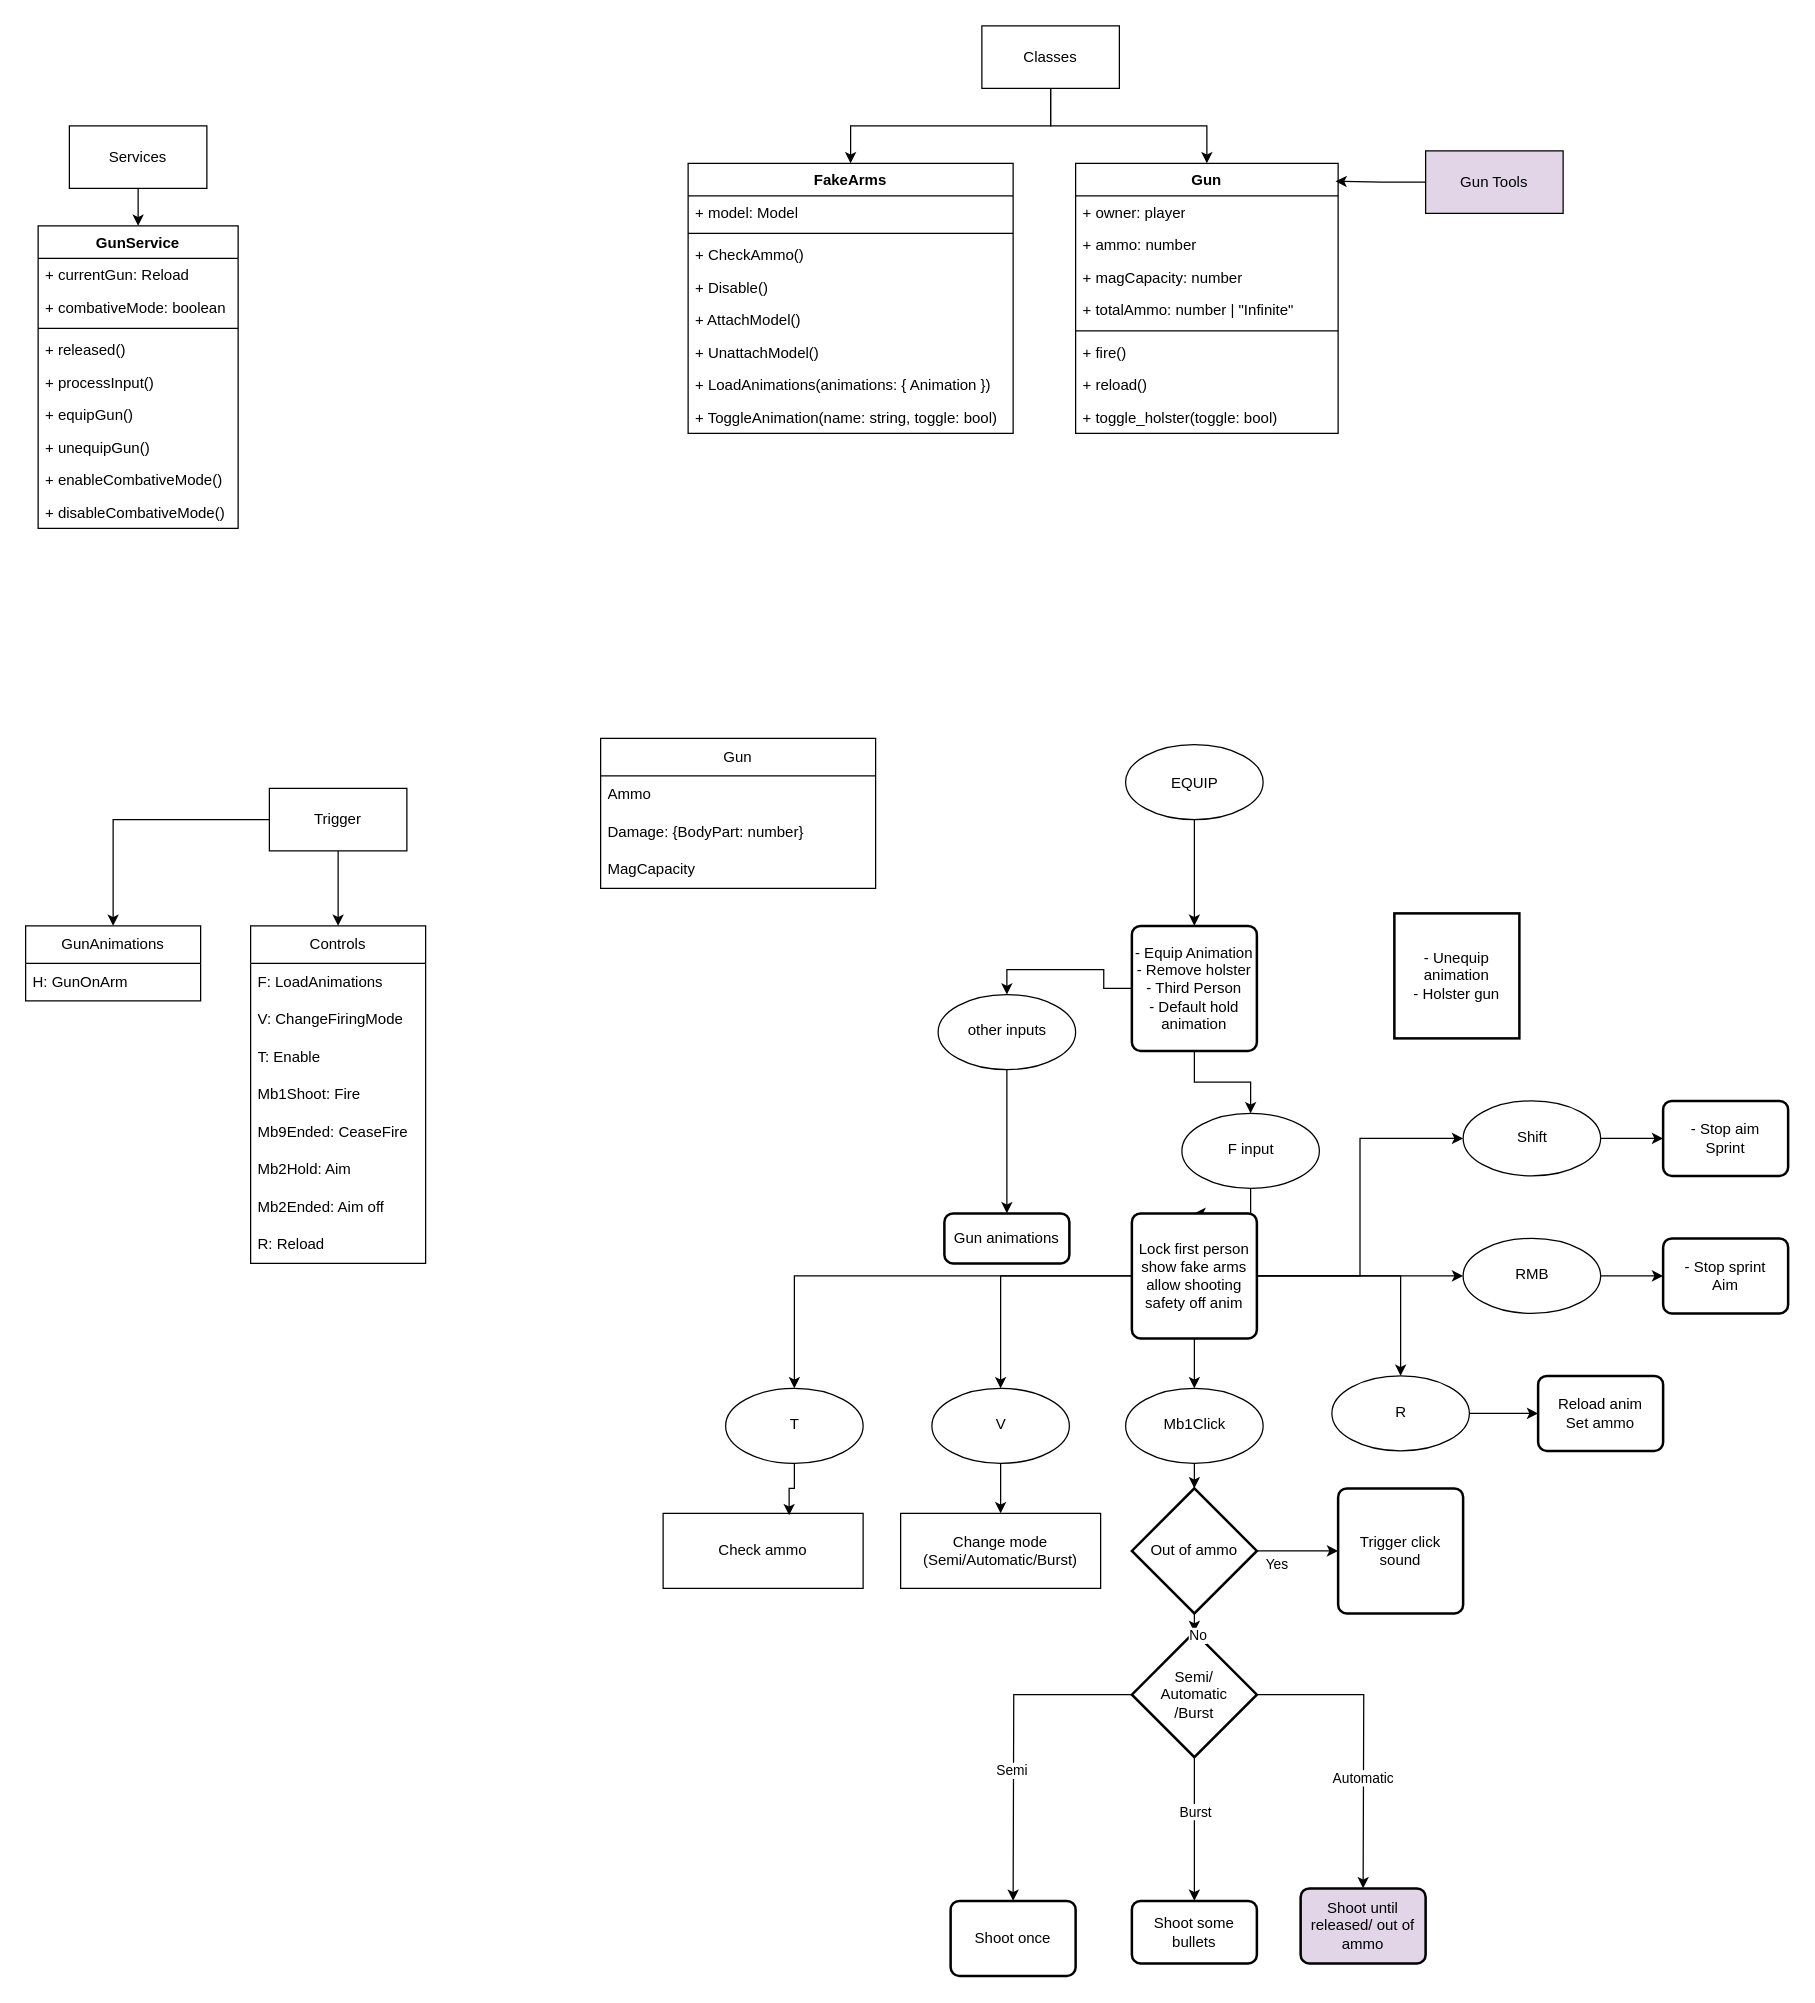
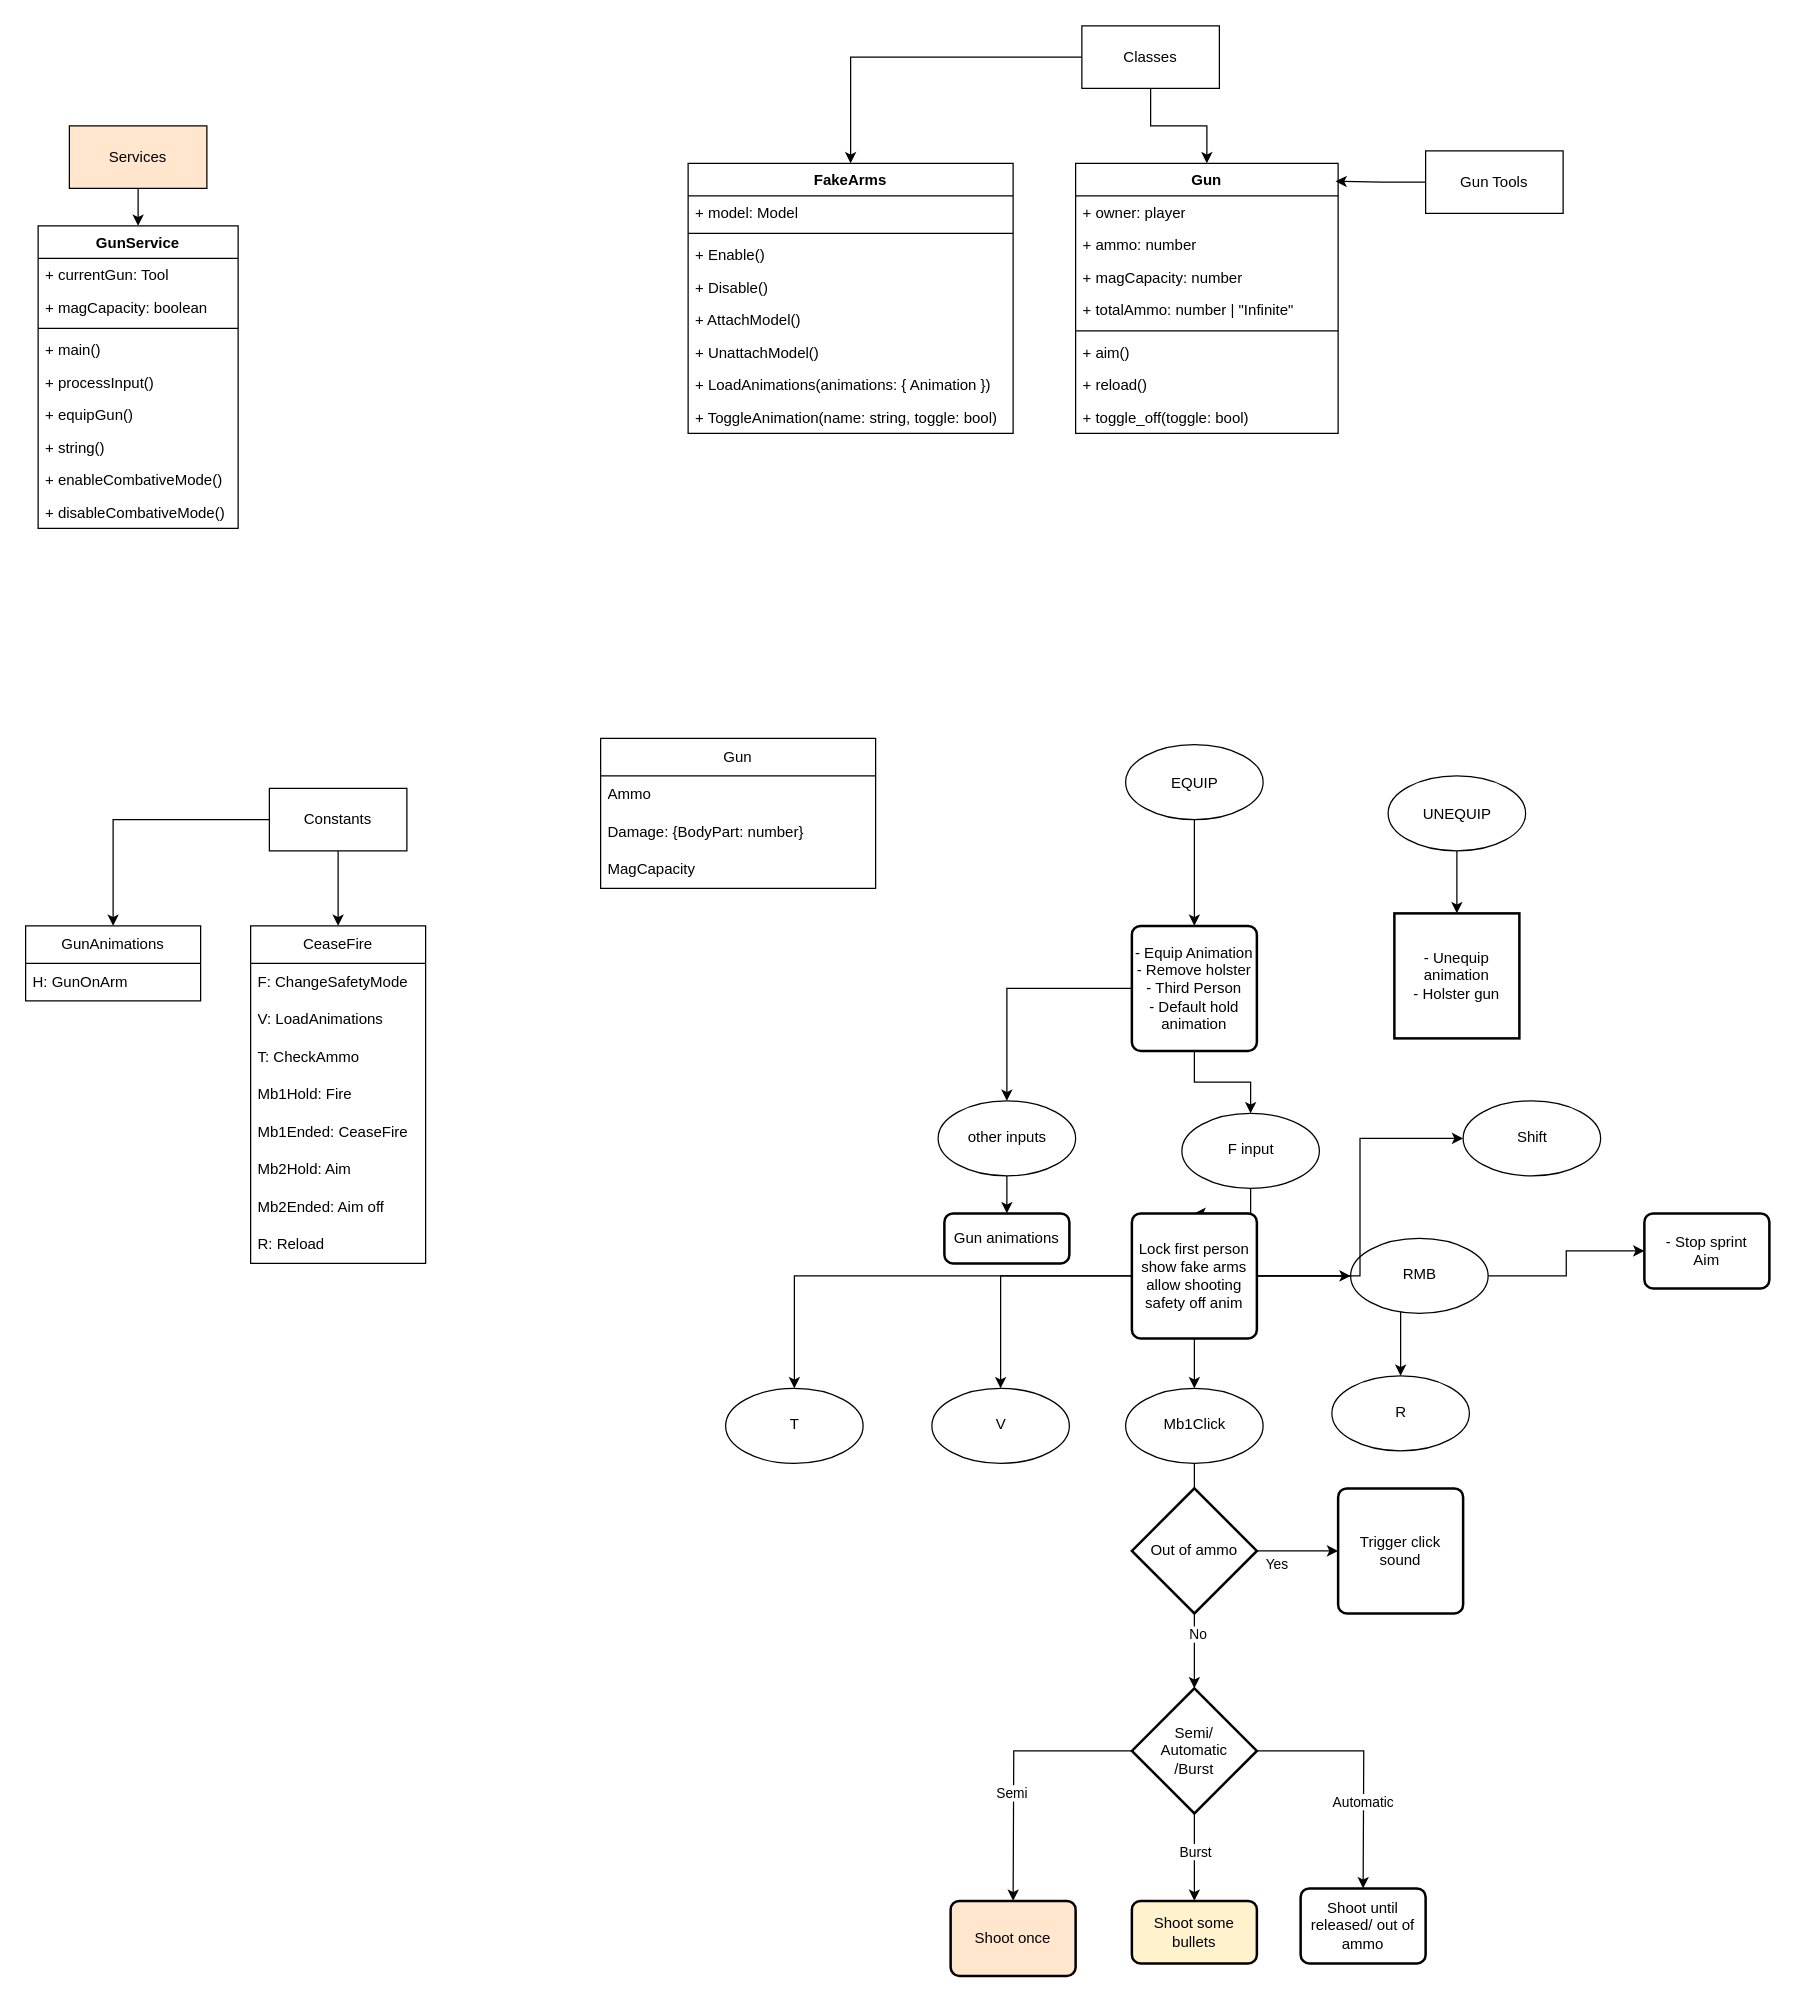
(1051, 57) -> (1151, 57)
(138, 157) -> (138, 157)
(1494, 182) -> (1494, 182)
(748, 256) -> (734, 256)
(122, 276) -> (113, 276)
(137, 308) -> (128, 308)
(92, 351) -> (75, 351)
(1113, 353) -> (1109, 353)
(1195, 418) -> (1181, 418)
(101, 448) -> (84, 448)
none -> (1457, 813)
(338, 819) -> (338, 819)
none -> (1457, 878)
(338, 944) -> (338, 944)
(322, 982) -> (334, 982)
(330, 1019) -> (322, 1019)
(1007, 1032) -> (1007, 1138)
(290, 1057) -> (305, 1057)
(311, 1094) -> (305, 1094)
(332, 1132) -> (332, 1132)
(1628, 1138) -> none
(1726, 1138) -> none
(1532, 1276) -> (1419, 1276)
(1726, 1276) -> (1707, 1251)
(1500, 1413) -> none
(1601, 1413) -> none
(1194, 1478) -> (1194, 1482)
(1001, 1484) -> none
(794, 1487) -> none
(763, 1551) -> none
(1001, 1551) -> none
(1194, 1694) -> (1194, 1751)
(1363, 1926) -> (1363, 1926)
(1194, 1932) -> (1194, 1932)
(1013, 1938) -> (1013, 1938)
